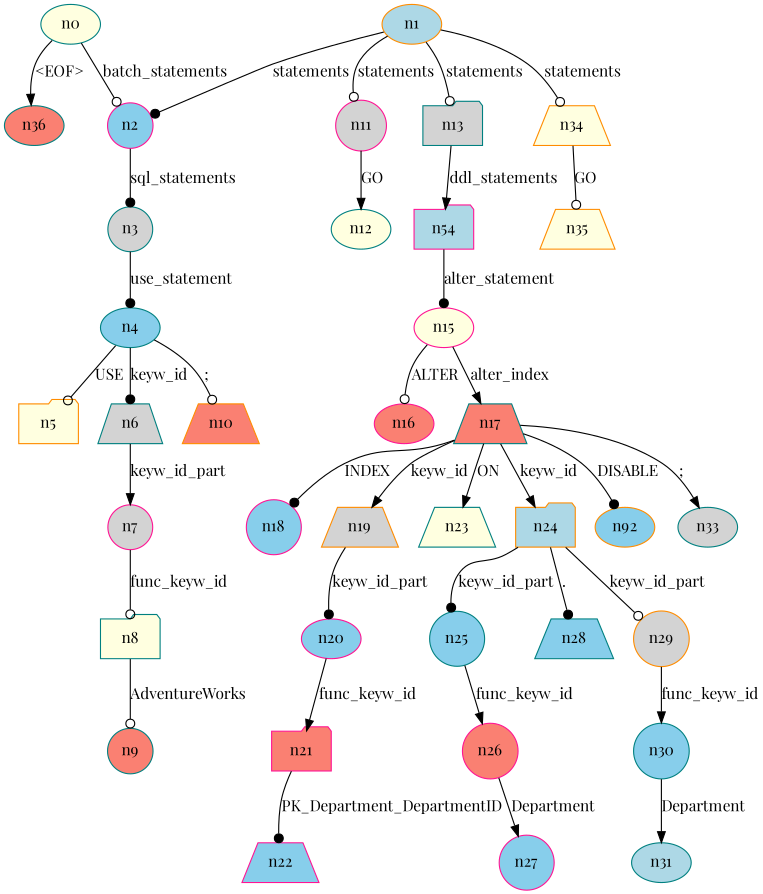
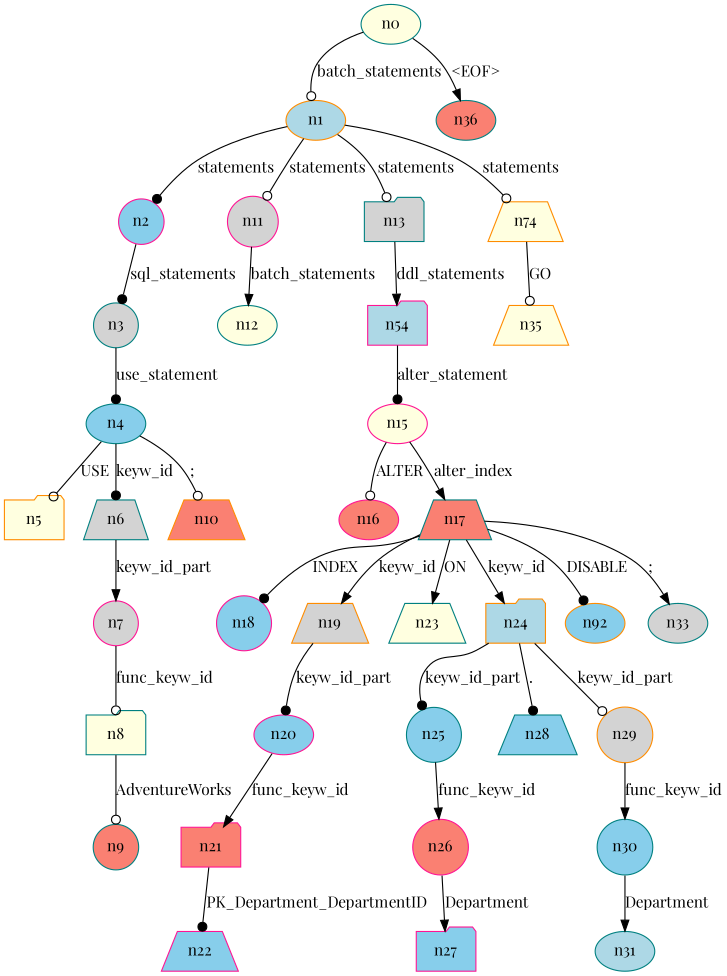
(98, 71) -> (326, 53)
(572, 126) -> (526, 222)
(373, 179) -> (313, 275)
(527, 863) -> (446, 951)
